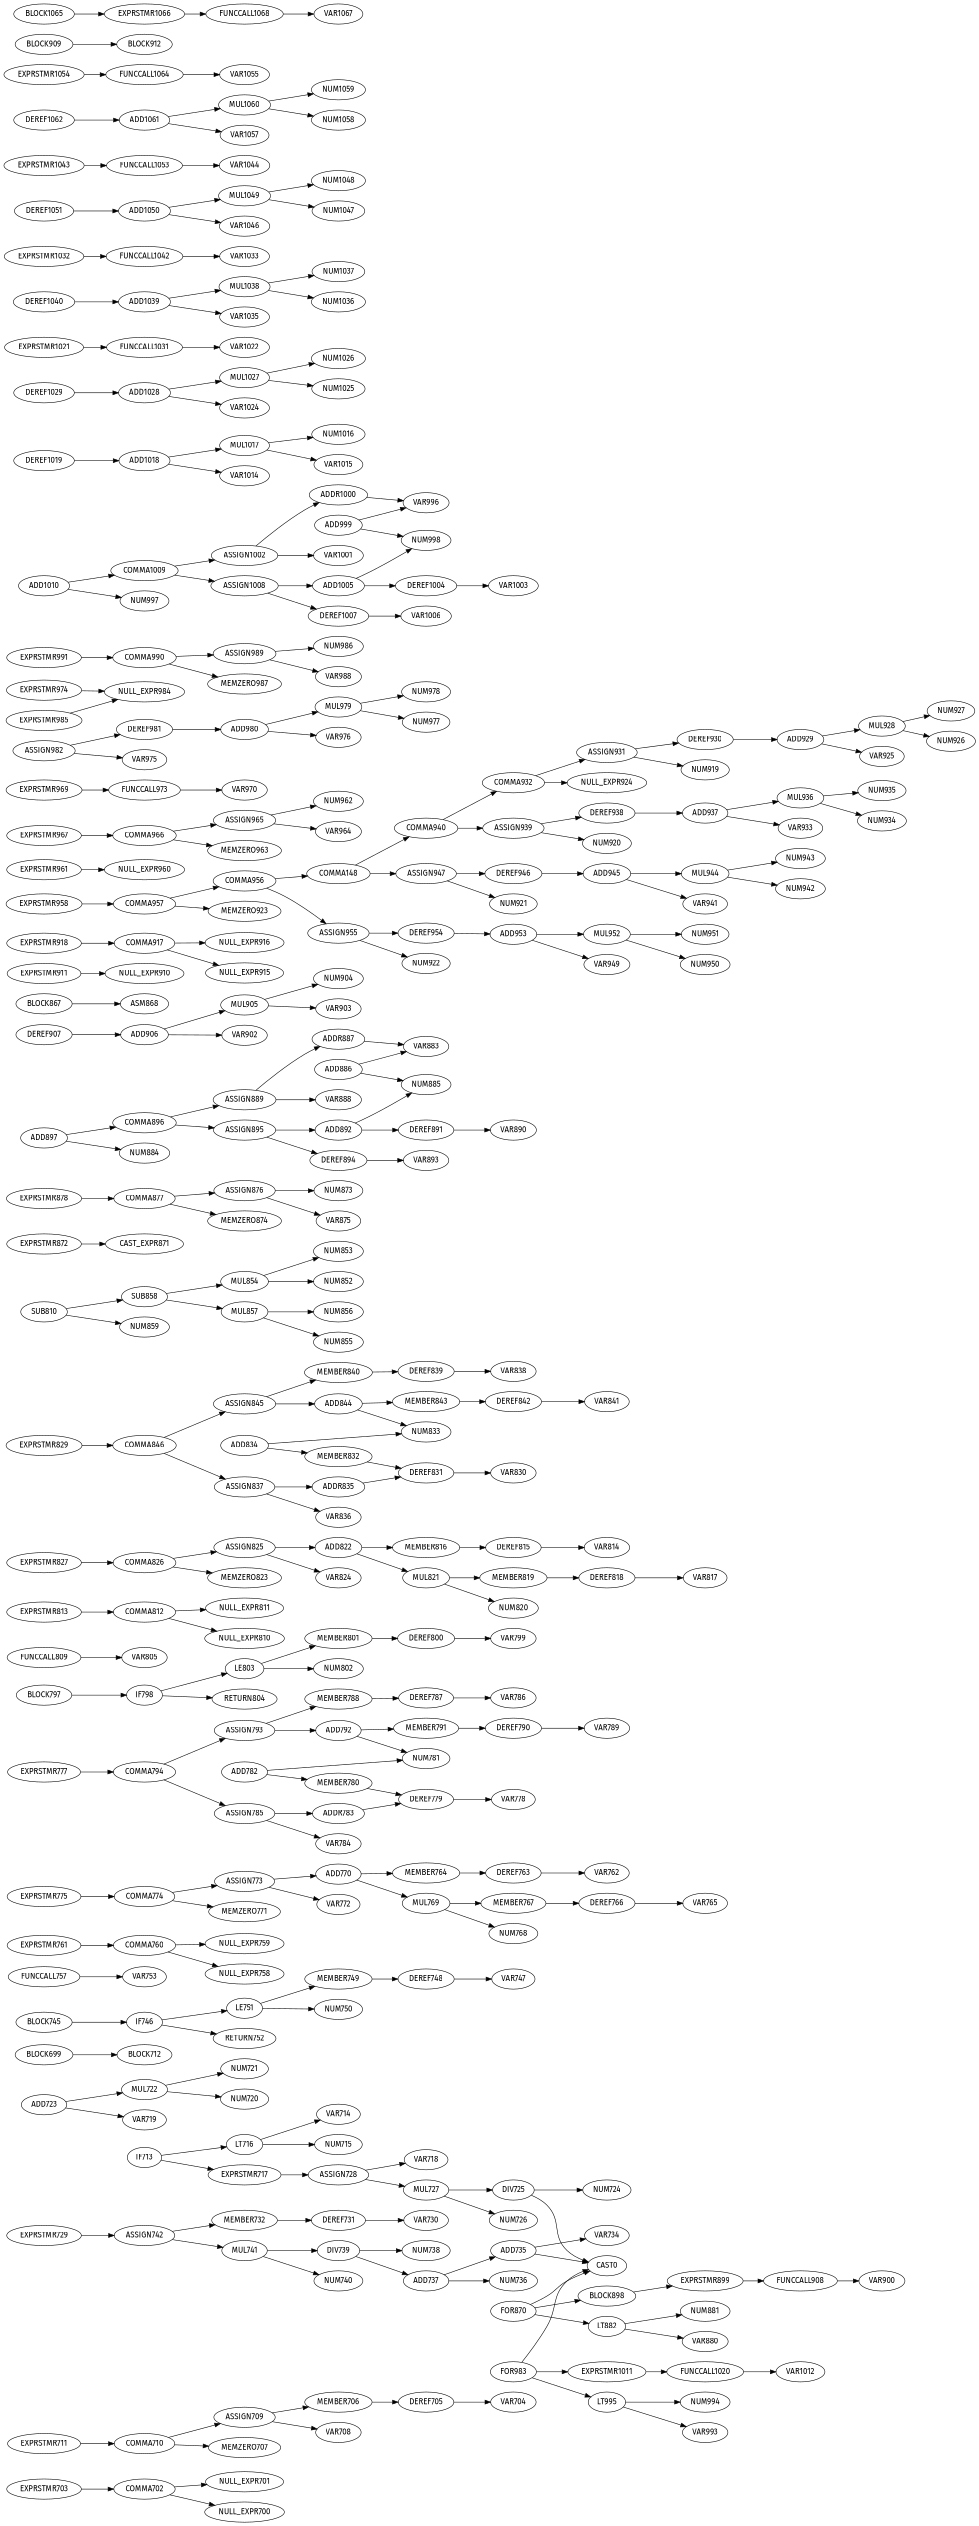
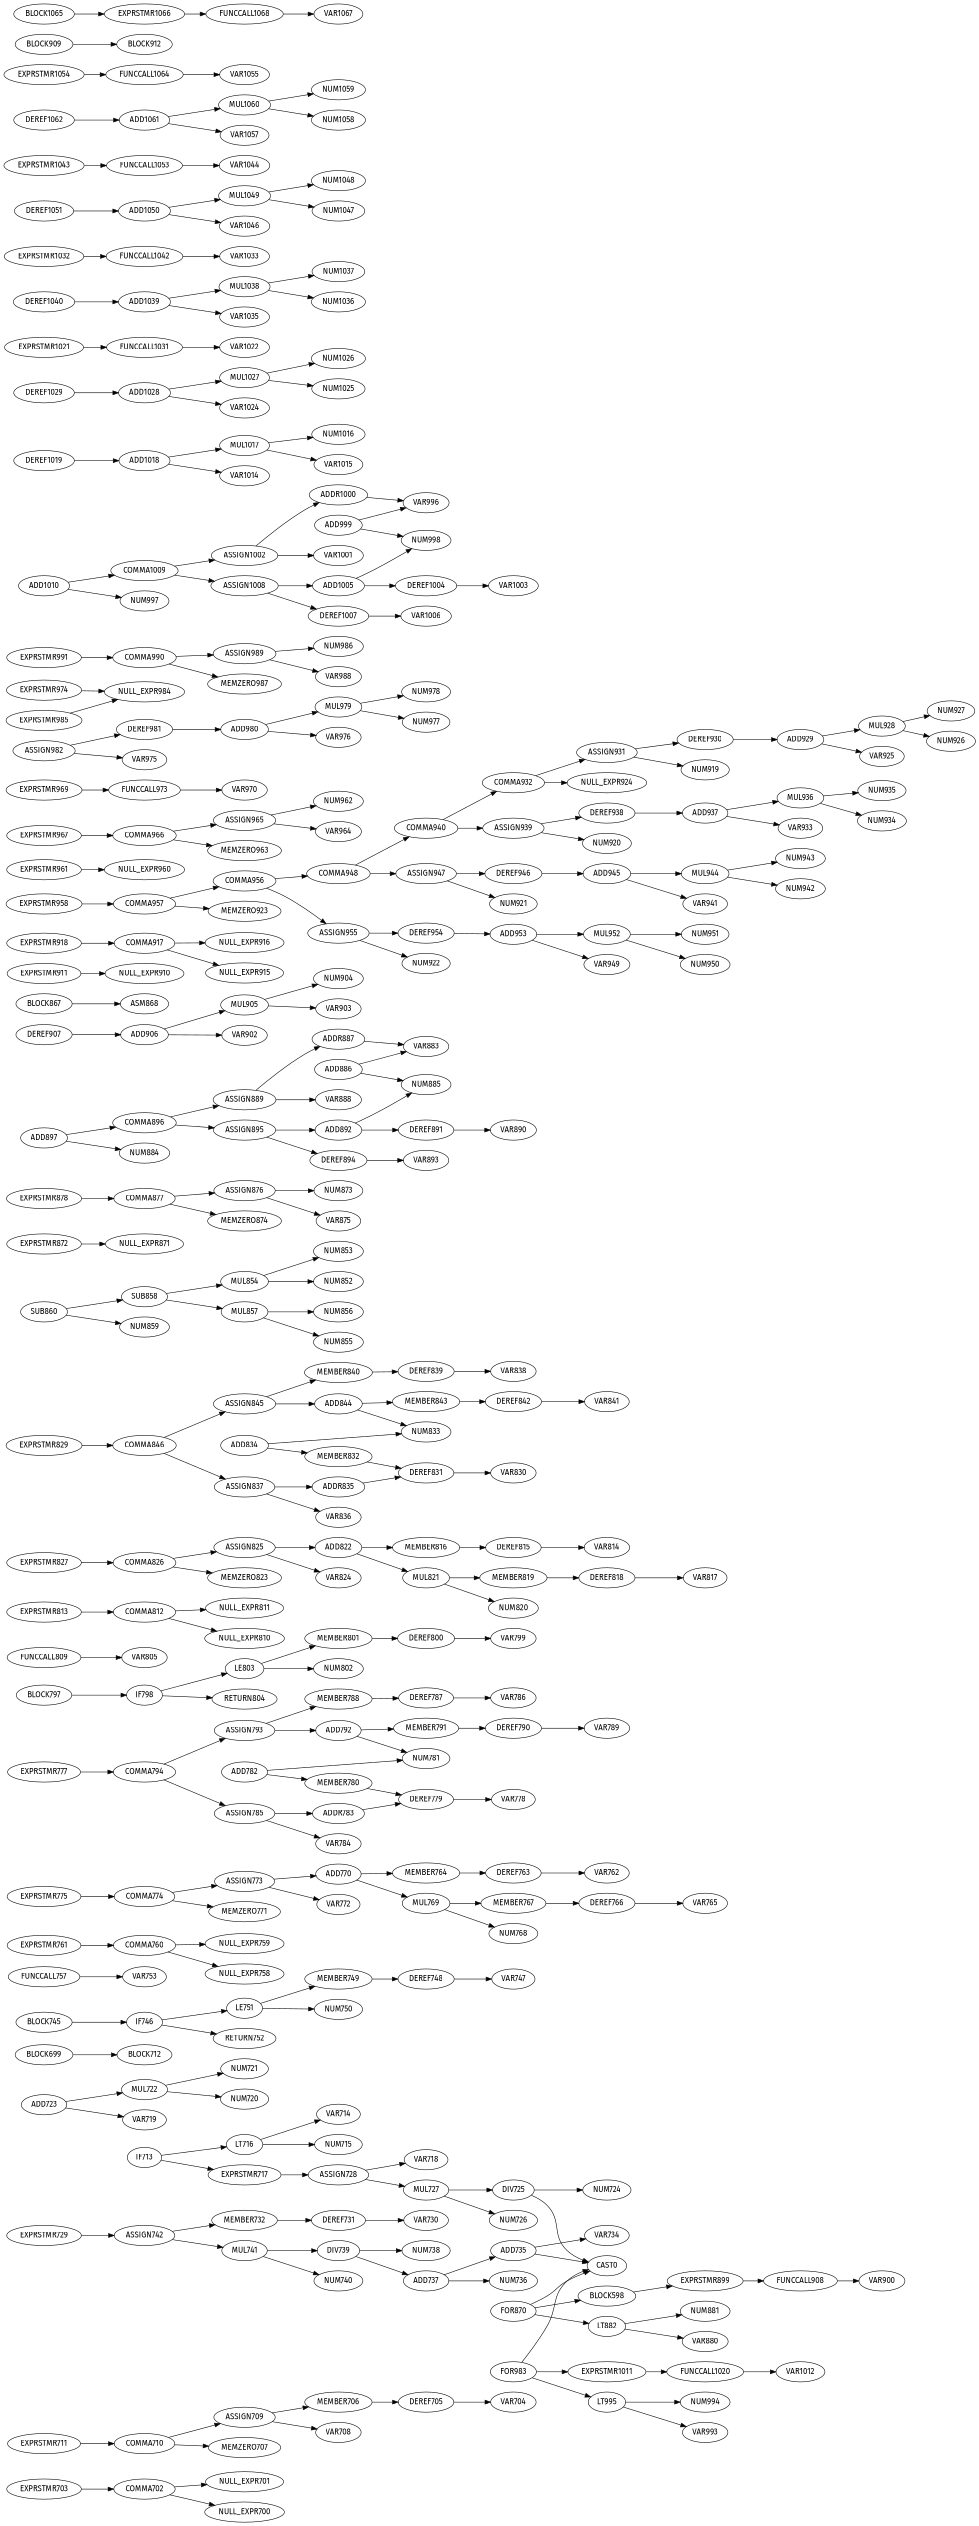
(338, 874) -> (338, 874)
(144, 1244) -> (144, 1244)
(44, 1312) -> (44, 1312)
(607, 2296) -> (607, 2296)
